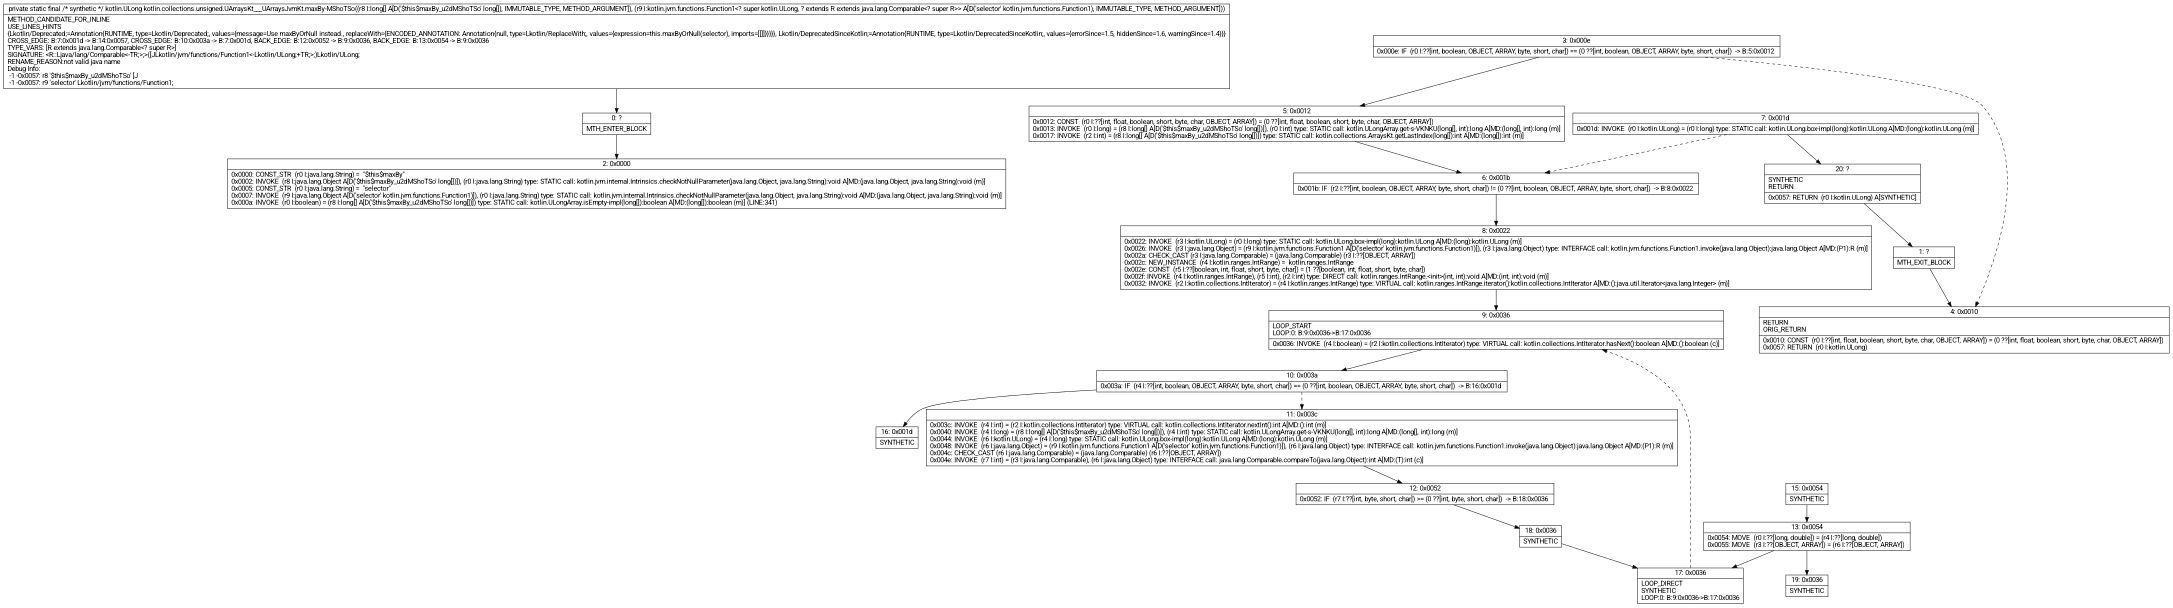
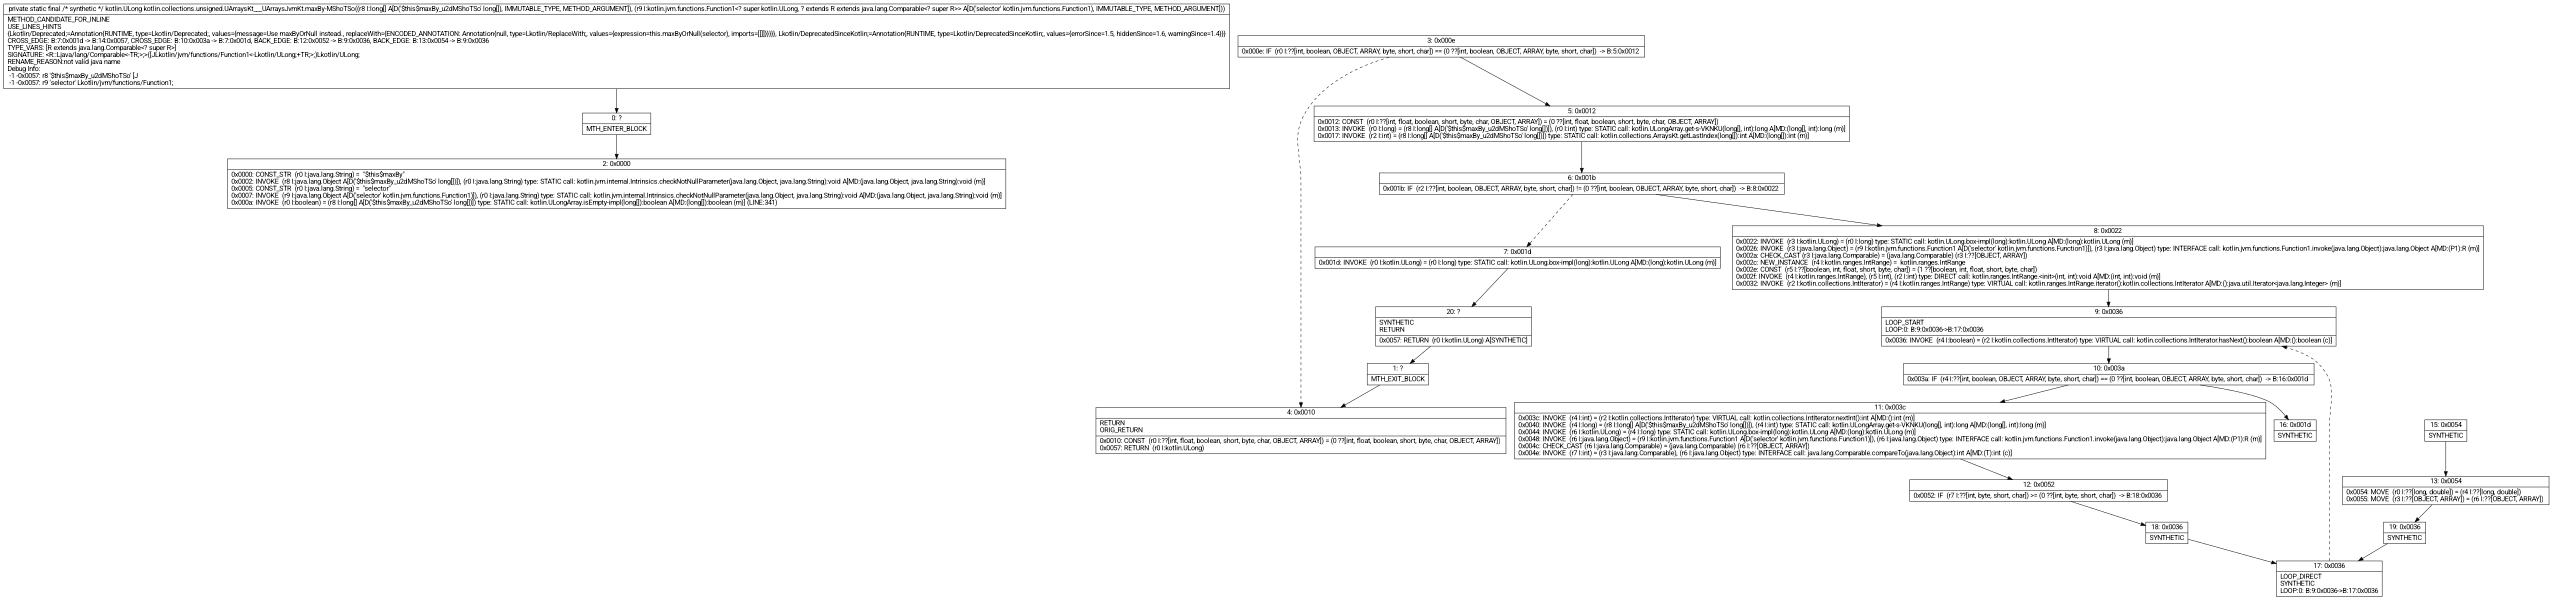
(1638, 153) -> (1551, 219)
(1302, 398) -> (2036, 393)
(1755, 558) -> (2375, 551)
